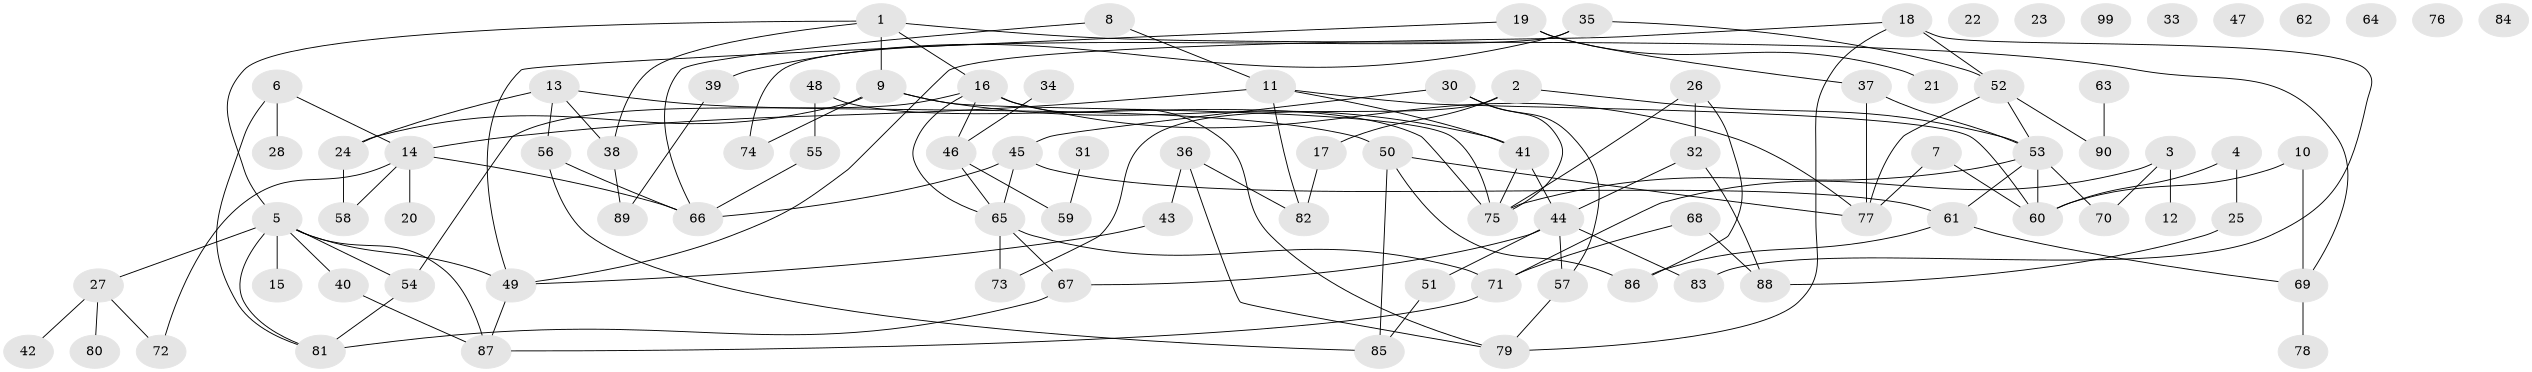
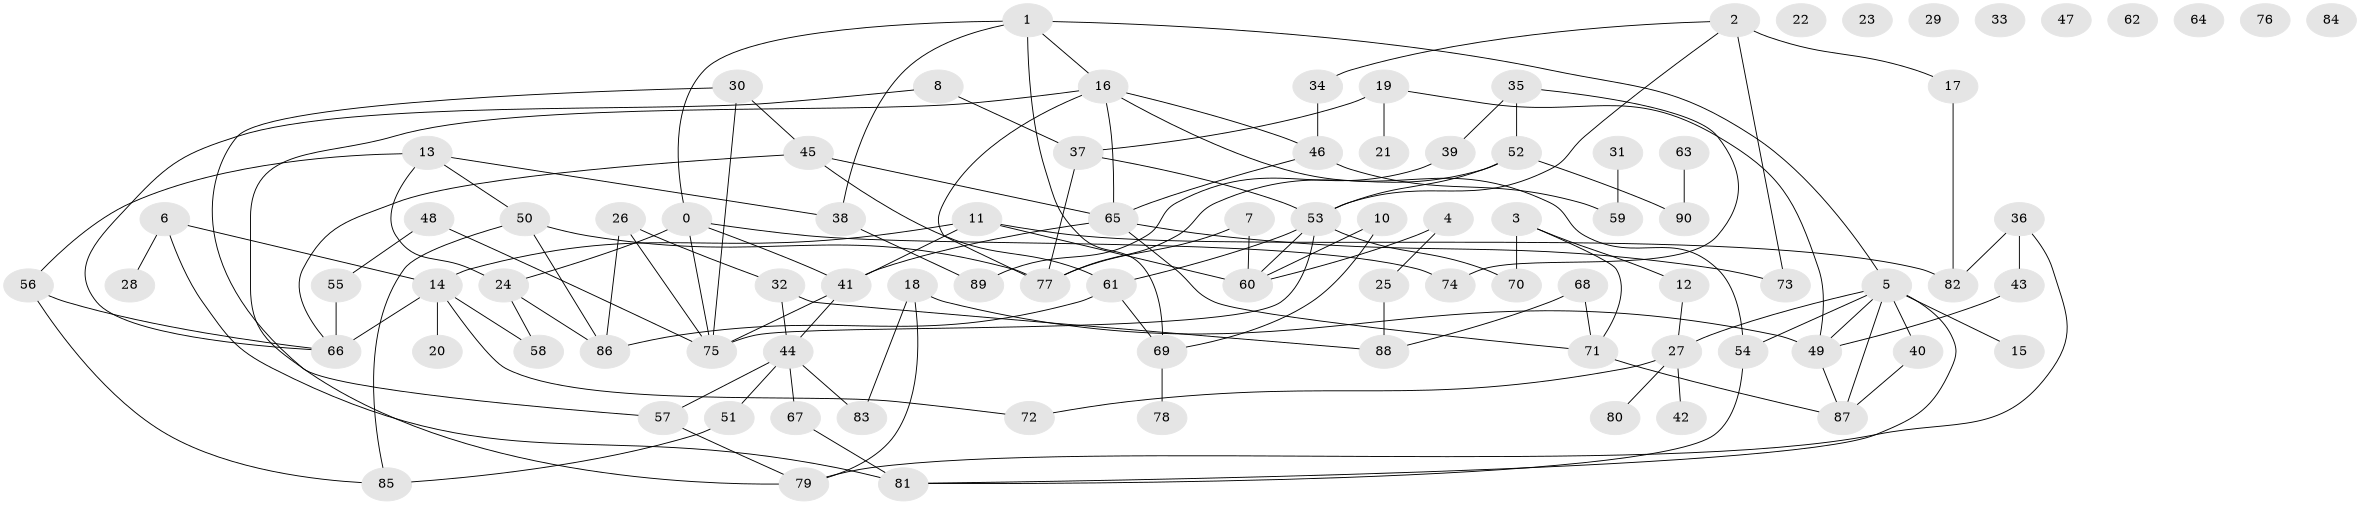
(2106, 20) -> (1934, 20)
none -> (1521, 36)
(1190, 53) -> (1008, 120)
(1960, 59) -> none
(881, 87) -> (687, 219)
(1033, 252) -> (953, 248)
none -> (1681, 315)
none -> (554, 319)
